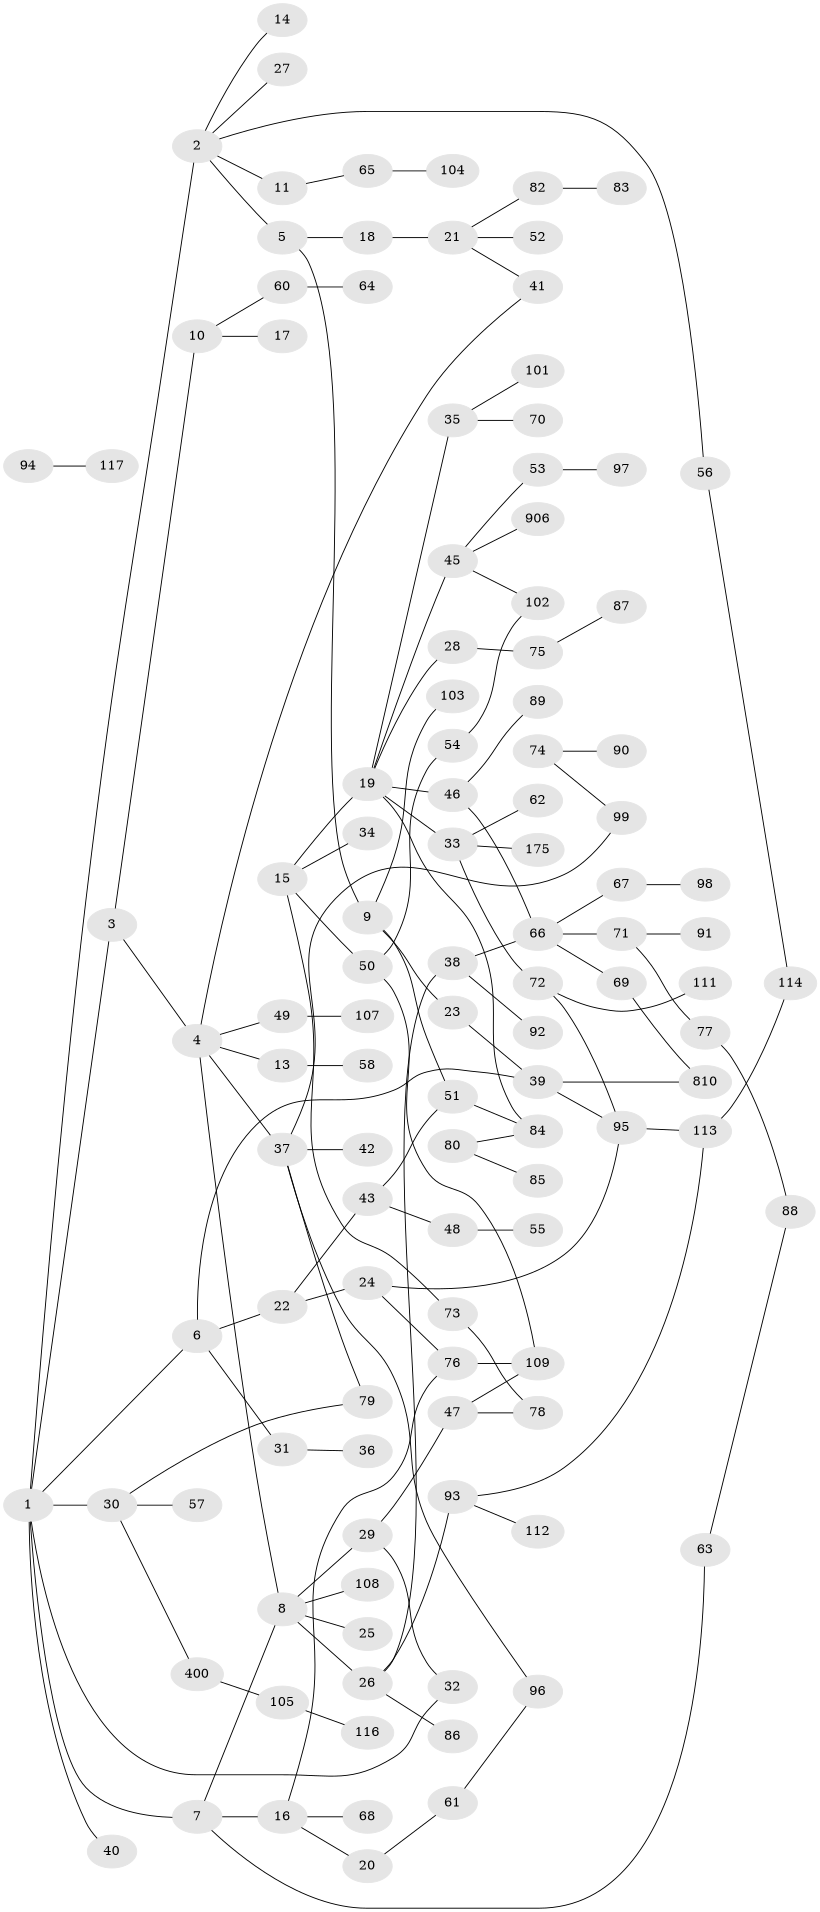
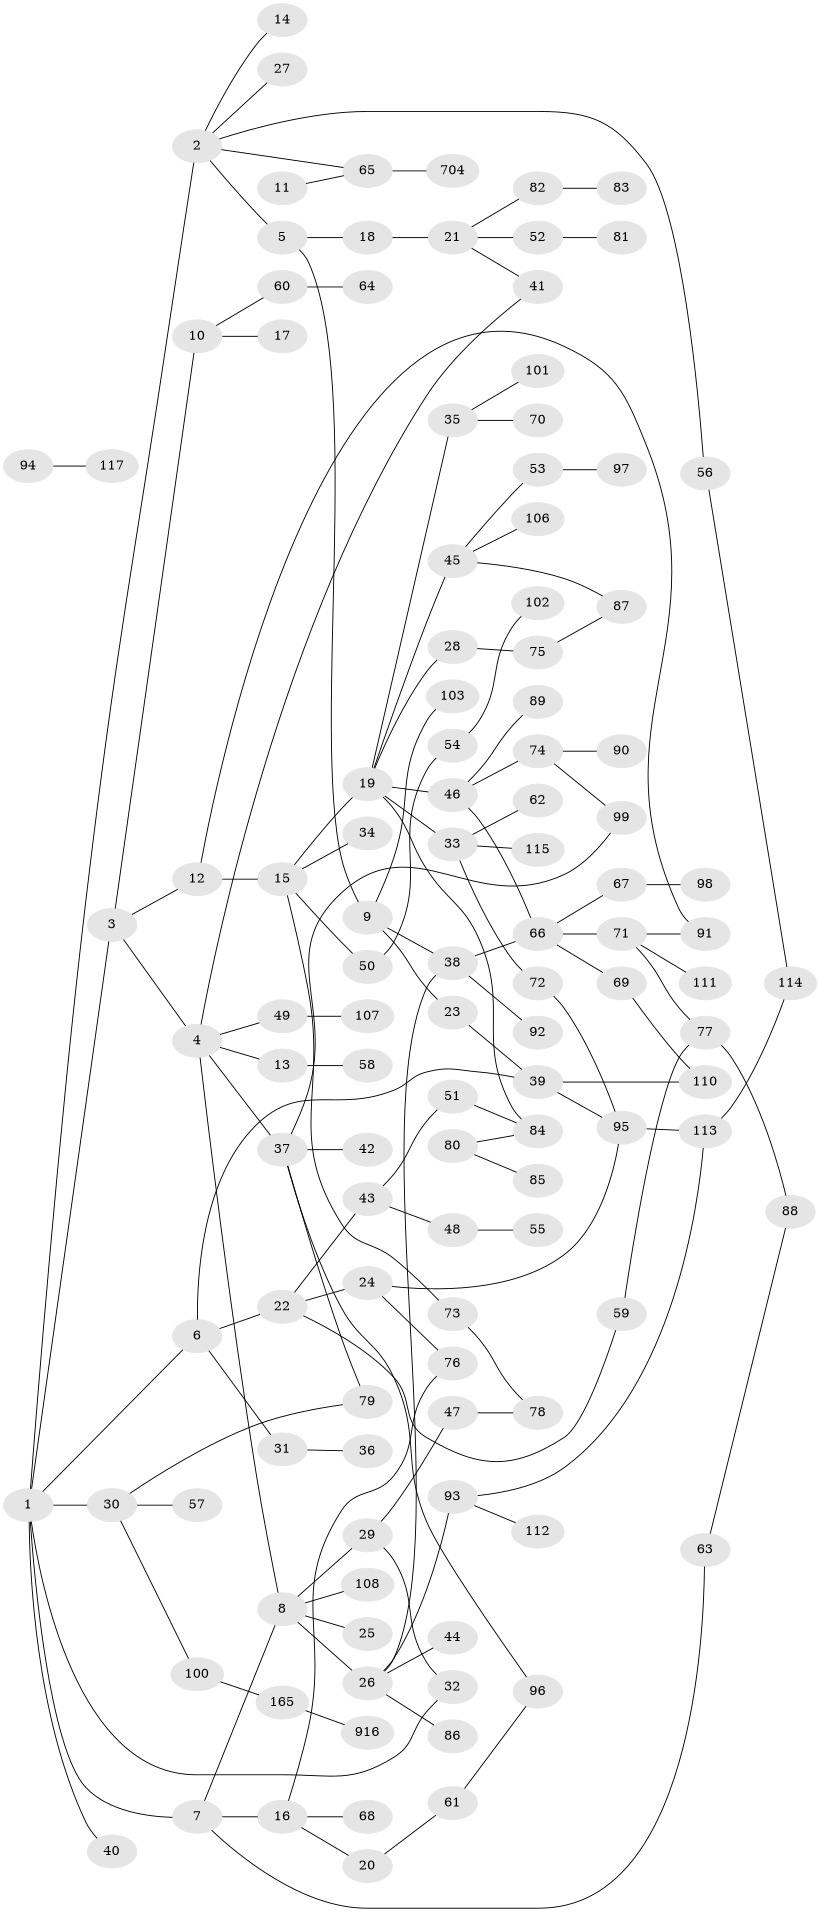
(240, 167) -> (282, 159)
(453, 171) -> (453, 171)
none -> (622, 238)
(538, 519) -> (538, 519)
(495, 582) -> (542, 573)
none -> (495, 773)
(538, 850) -> (538, 850)
none -> (197, 879)
(417, 1004) -> (410, 940)
(621, 1011) -> (663, 959)
(705, 1082) -> (705, 1082)
none -> (622, 1314)
(538, 1364) -> none
none -> (453, 1638)
(197, 1674) -> (197, 1674)
(282, 1703) -> (282, 1703)
(368, 1733) -> (368, 1733)
